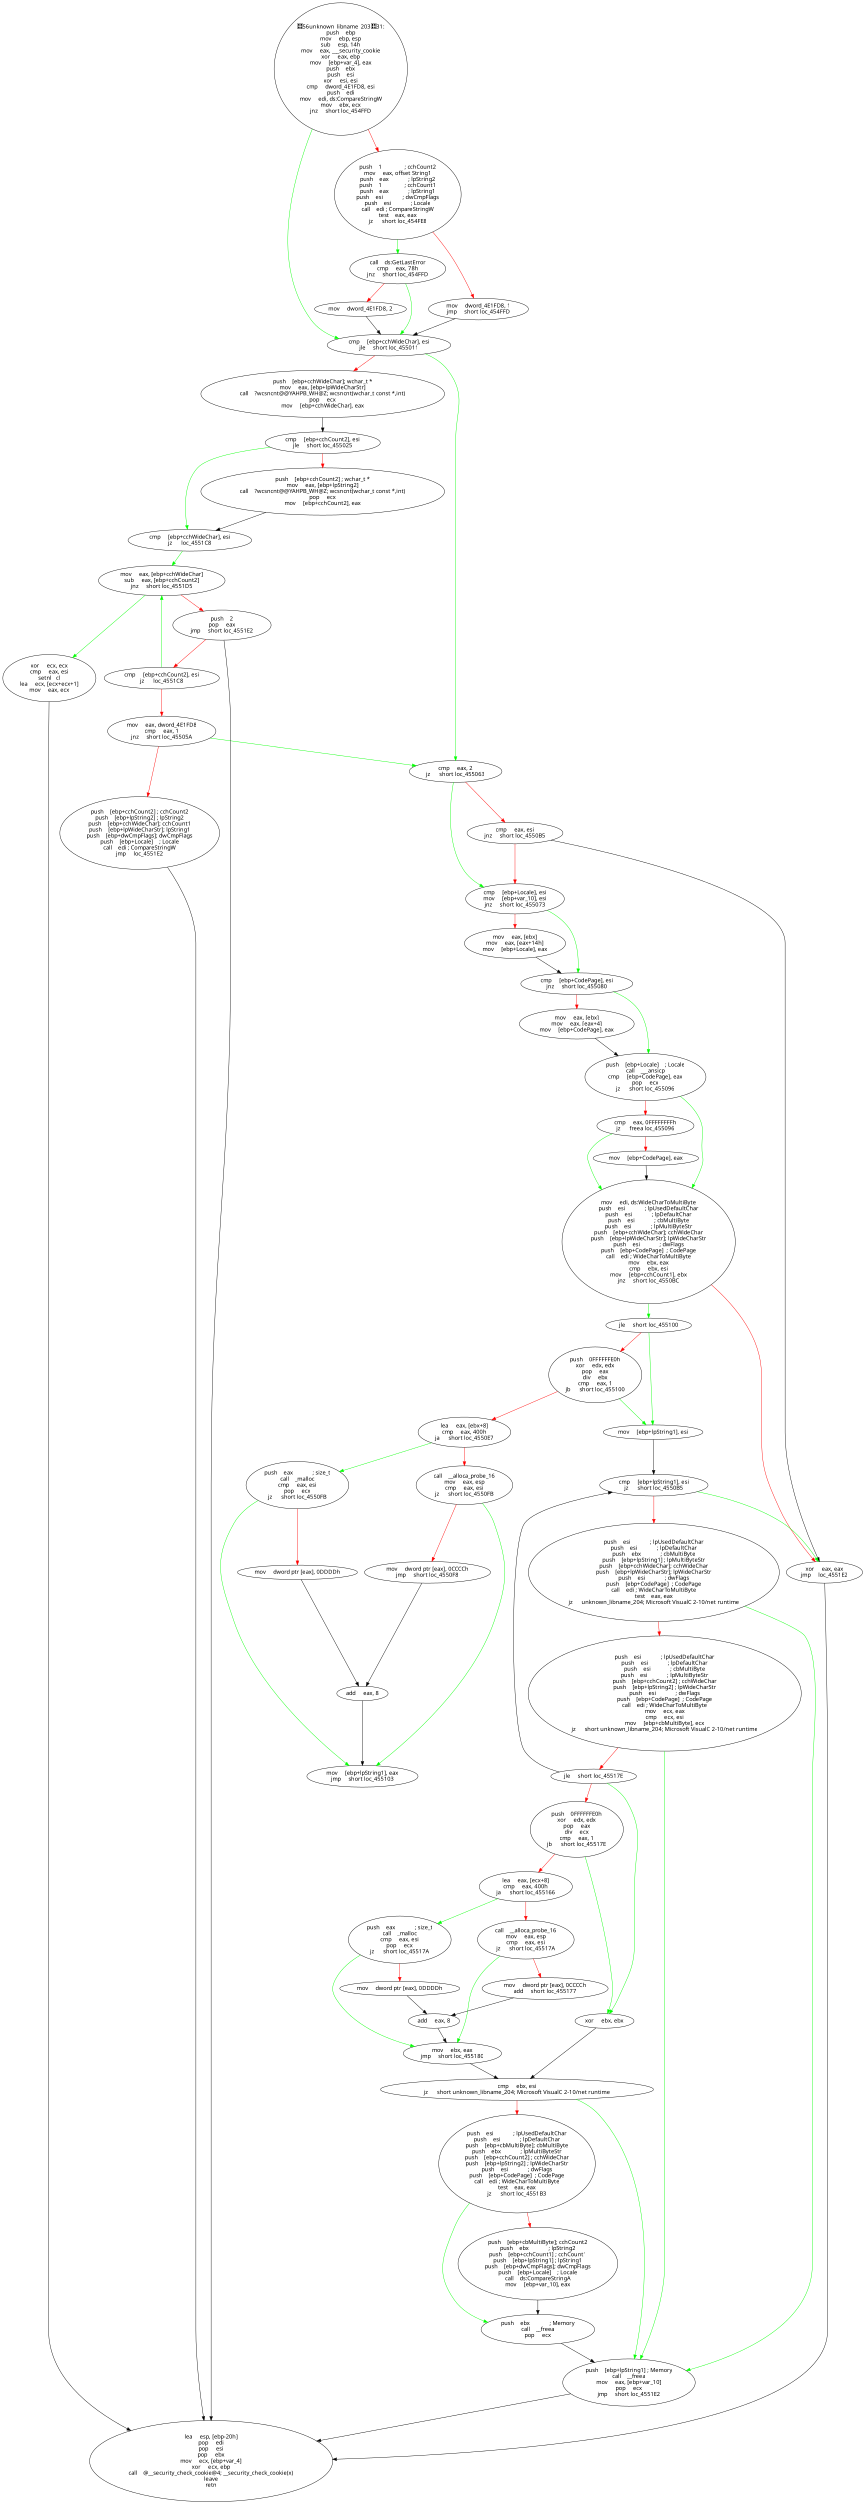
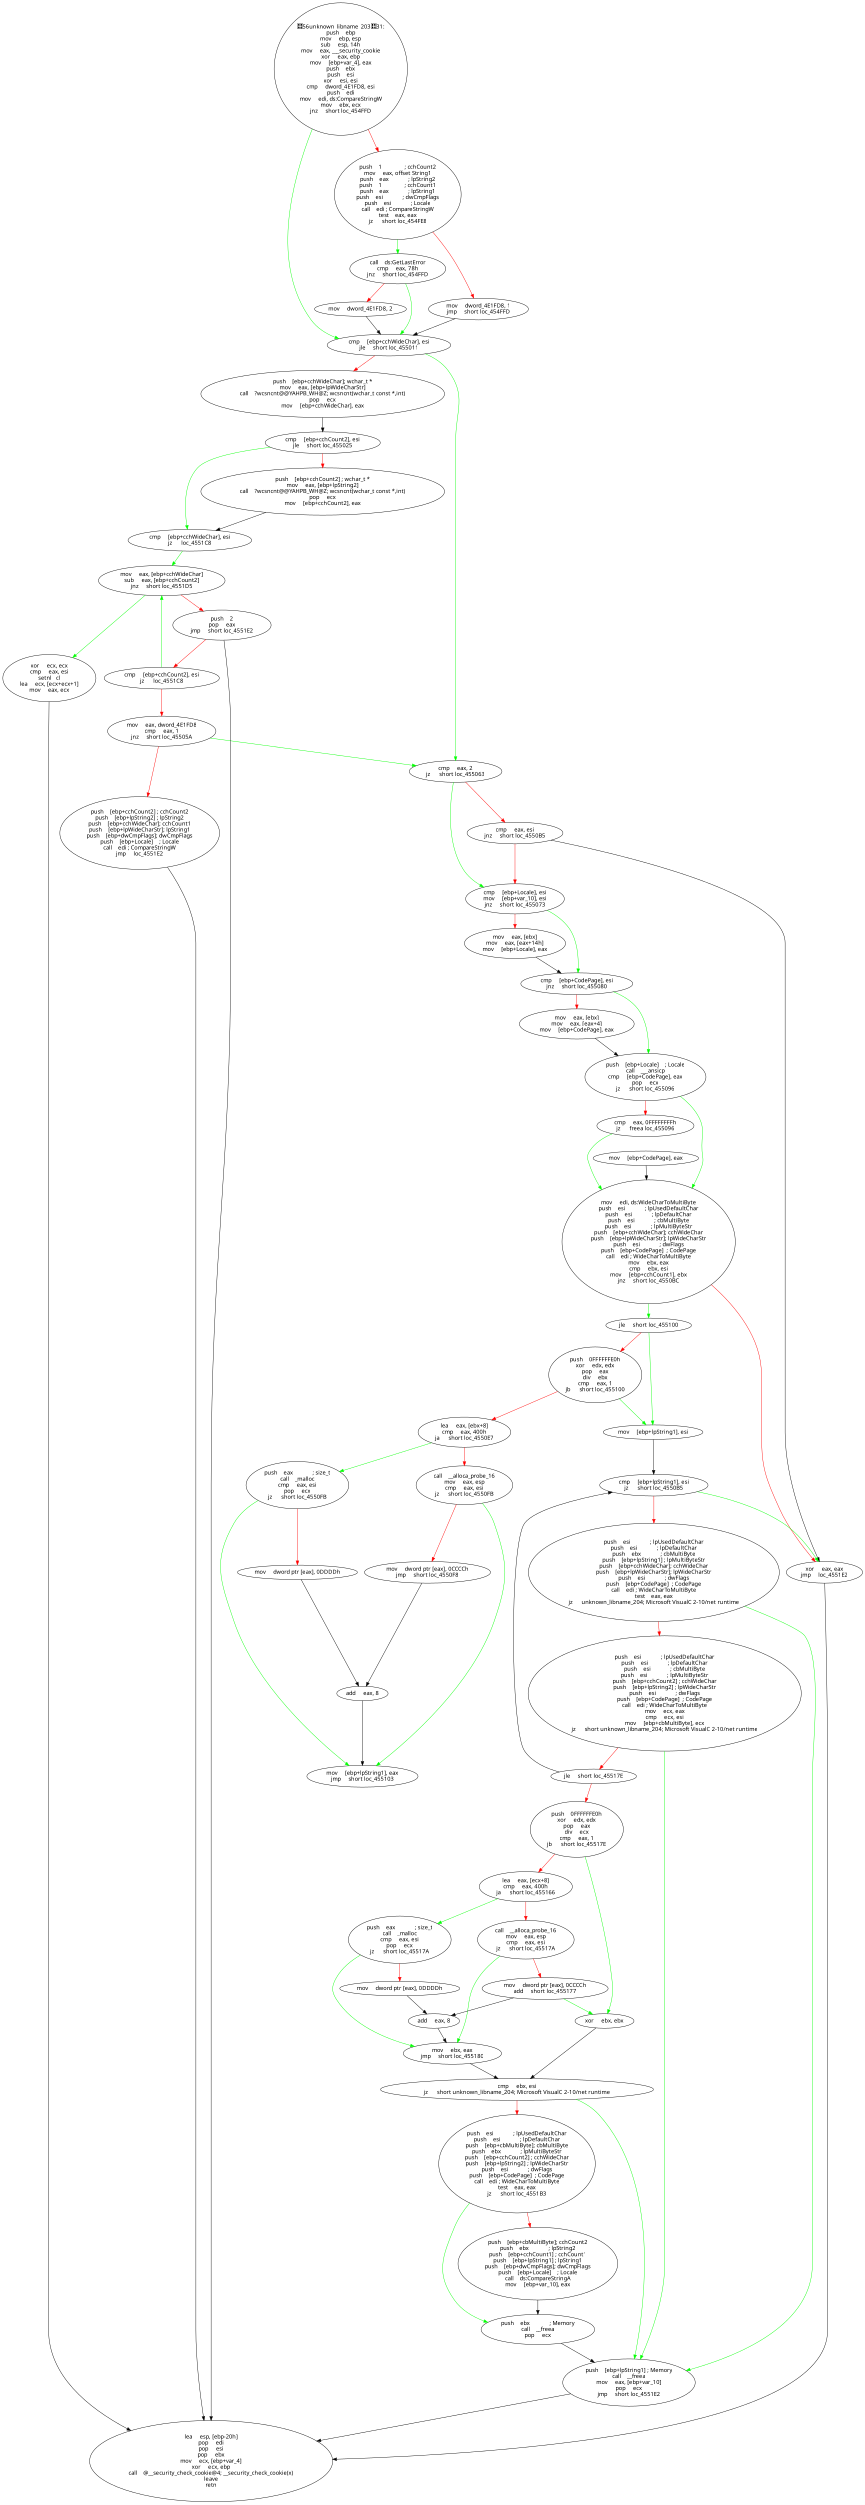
(646, 1142) -> none
(635, 1894) -> (576, 2006)
